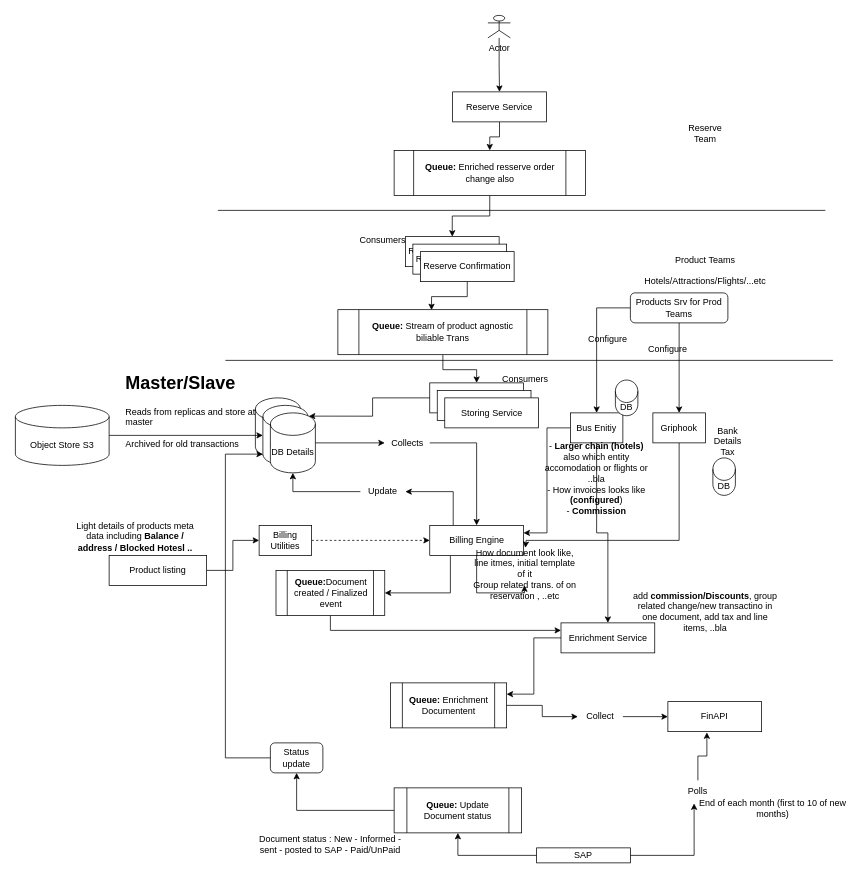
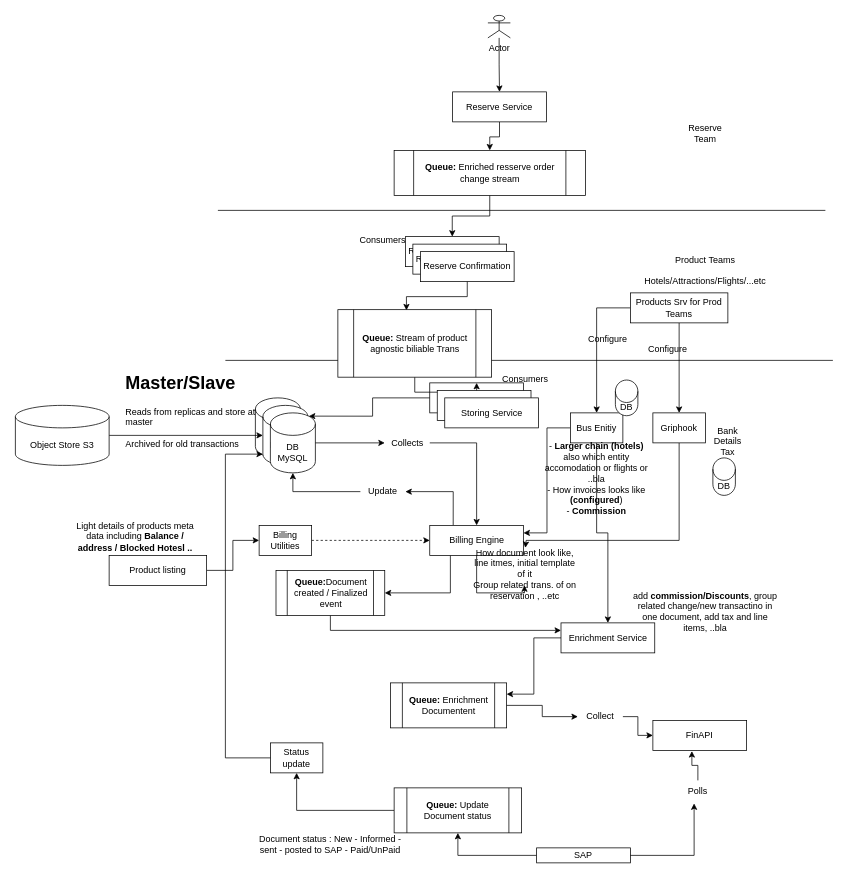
(490, 173) -> (490, 173)
(679, 308) -> (679, 308)
(443, 332) -> (415, 343)
(293, 453) -> (293, 453)
(715, 717) -> (700, 735)
(297, 758) -> (297, 758)
(773, 814) -> none
